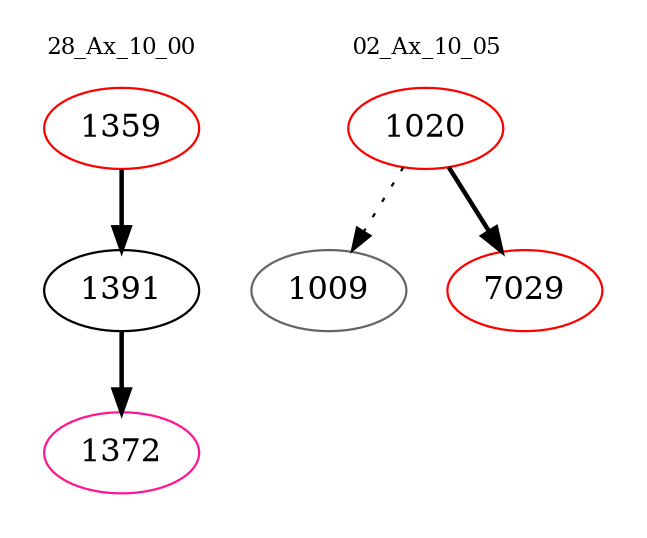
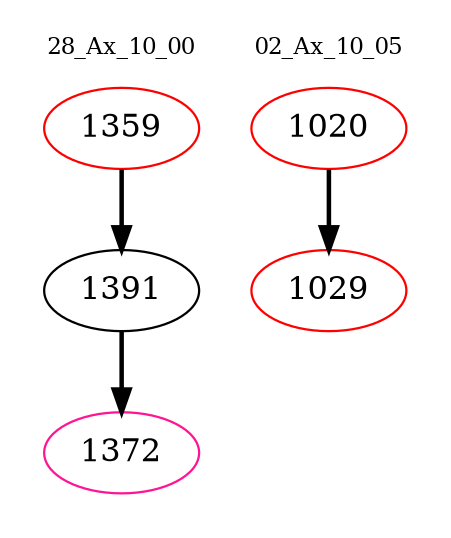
(329, 291) -> none
(525, 291) -> (329, 291)
